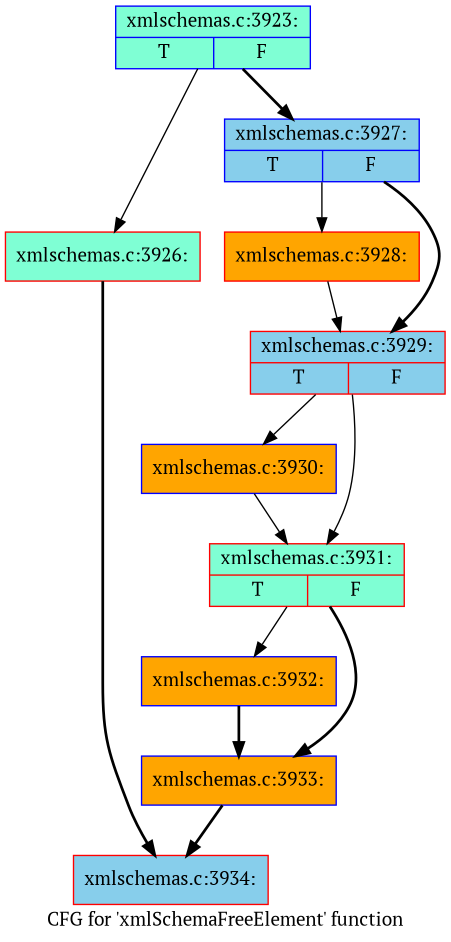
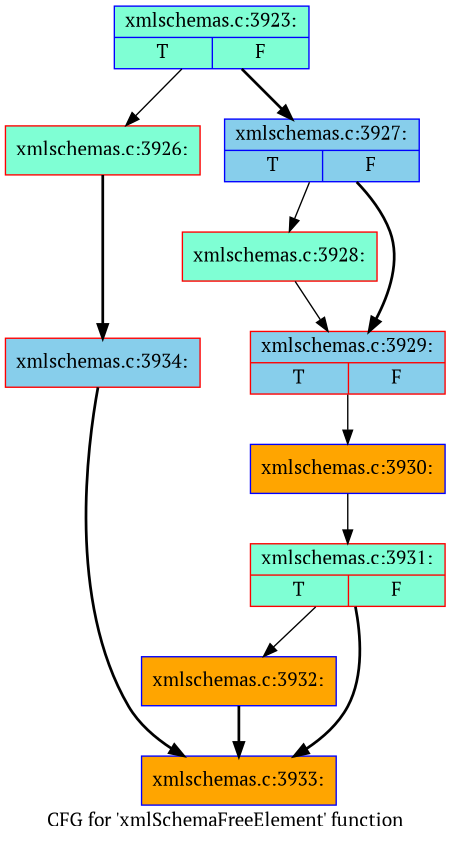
(322, 257) -> (280, 257)
(354, 465) -> none
(209, 825) -> (90, 580)
